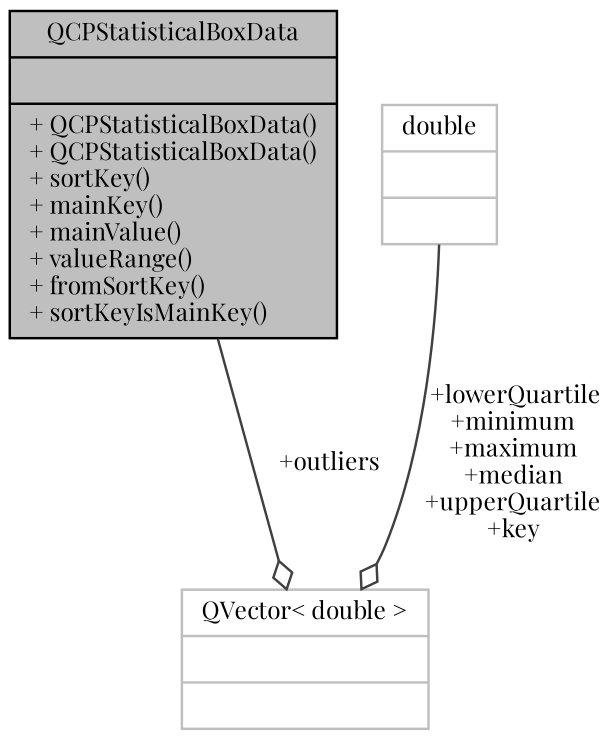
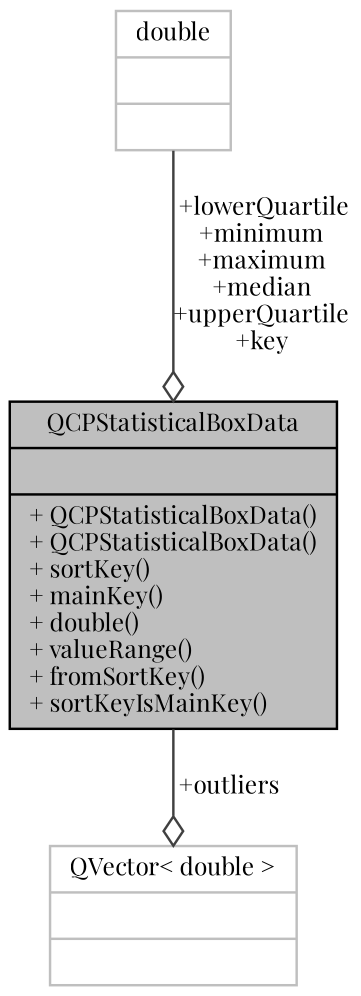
(106, 233) -> (85, 624)
(423, 407) -> (173, 261)
